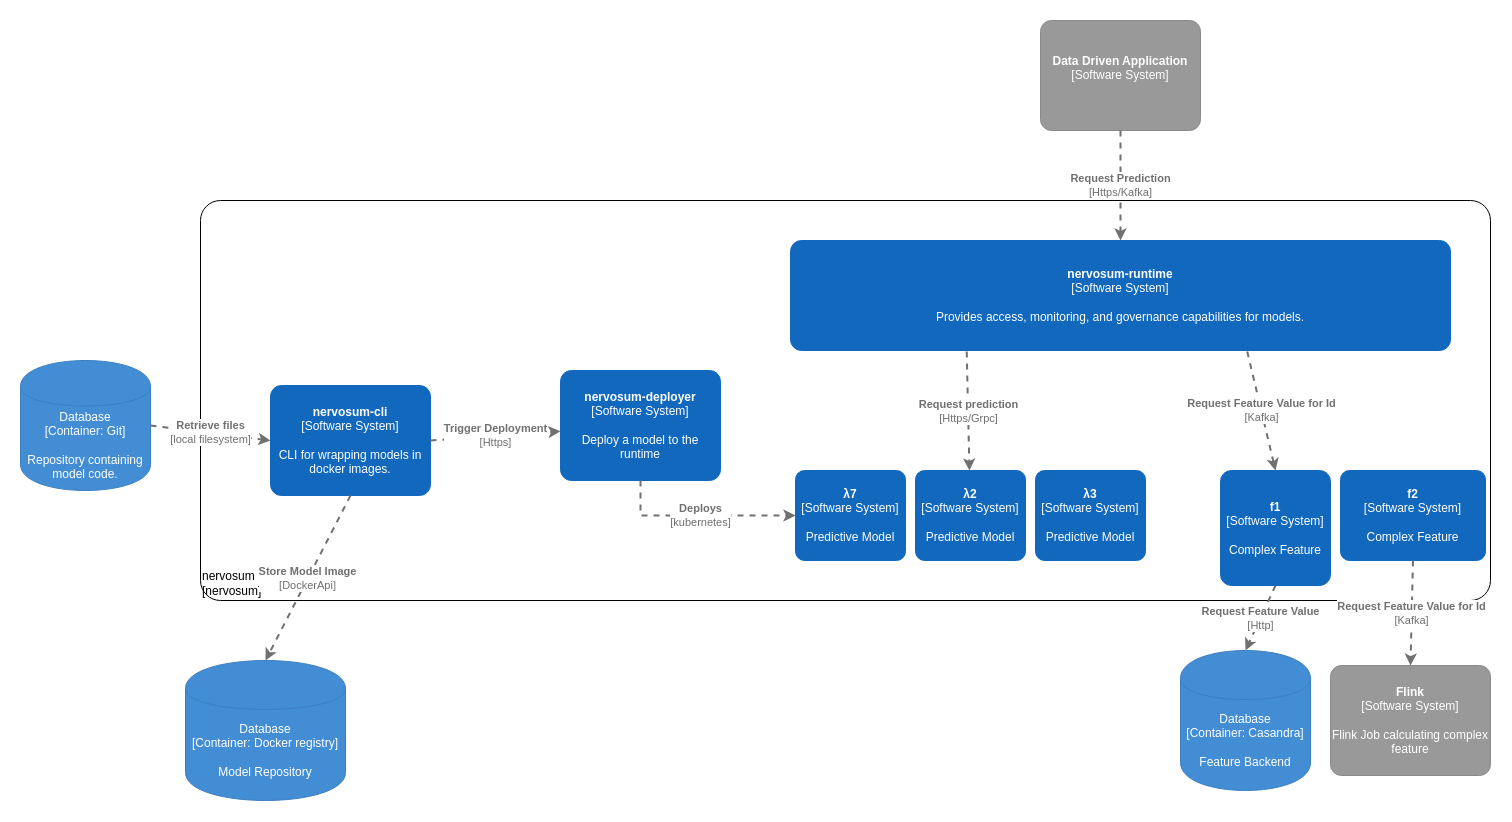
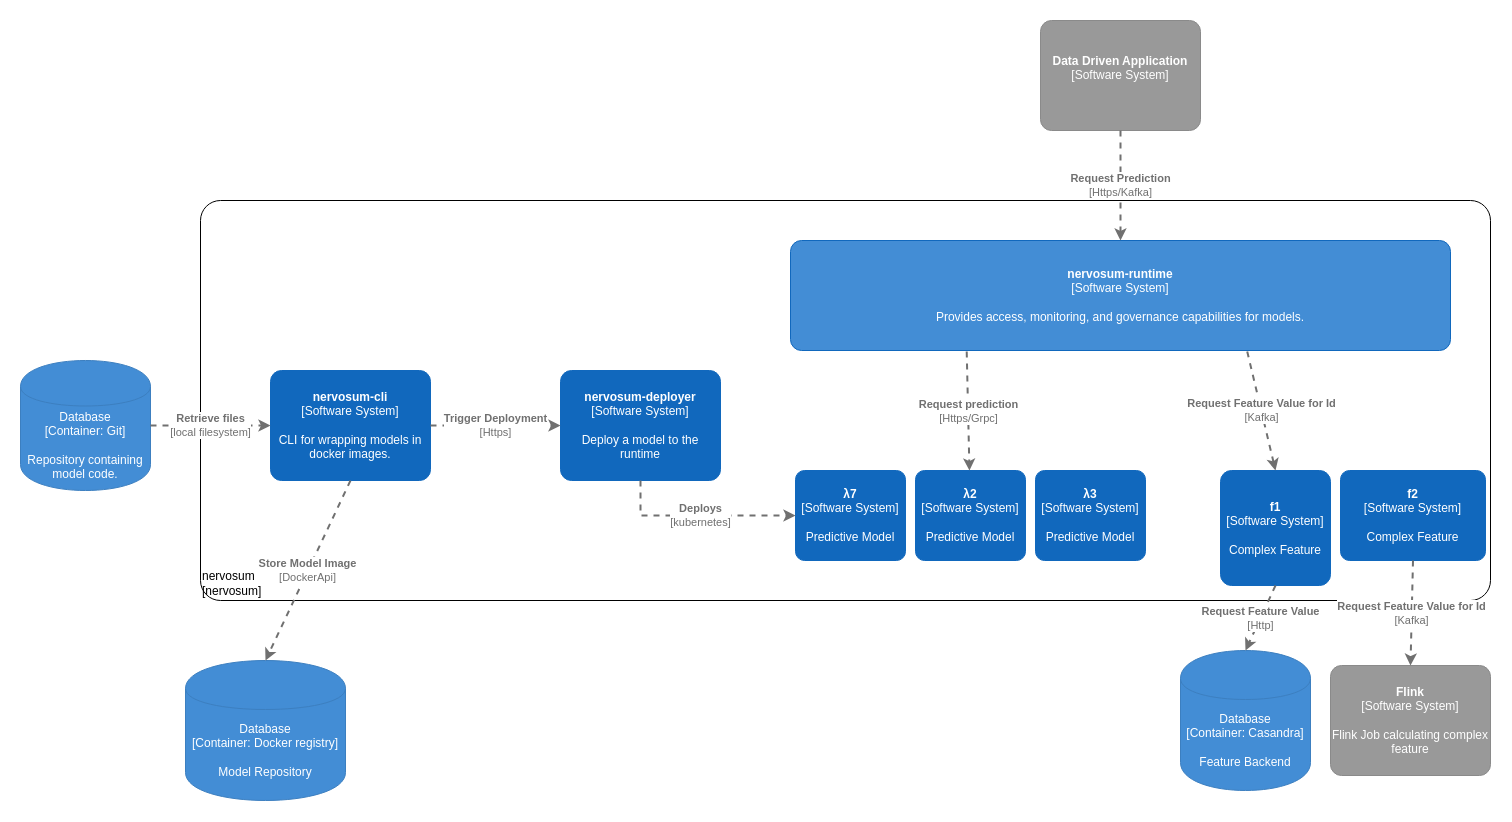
(1121, 296) -> (1121, 296)
(351, 441) -> (351, 426)
